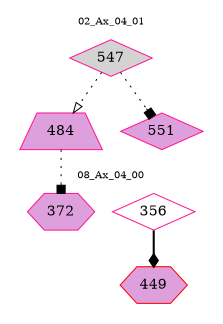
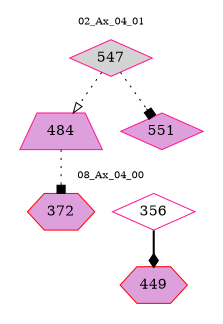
(61, 212) -> (61, 212)
